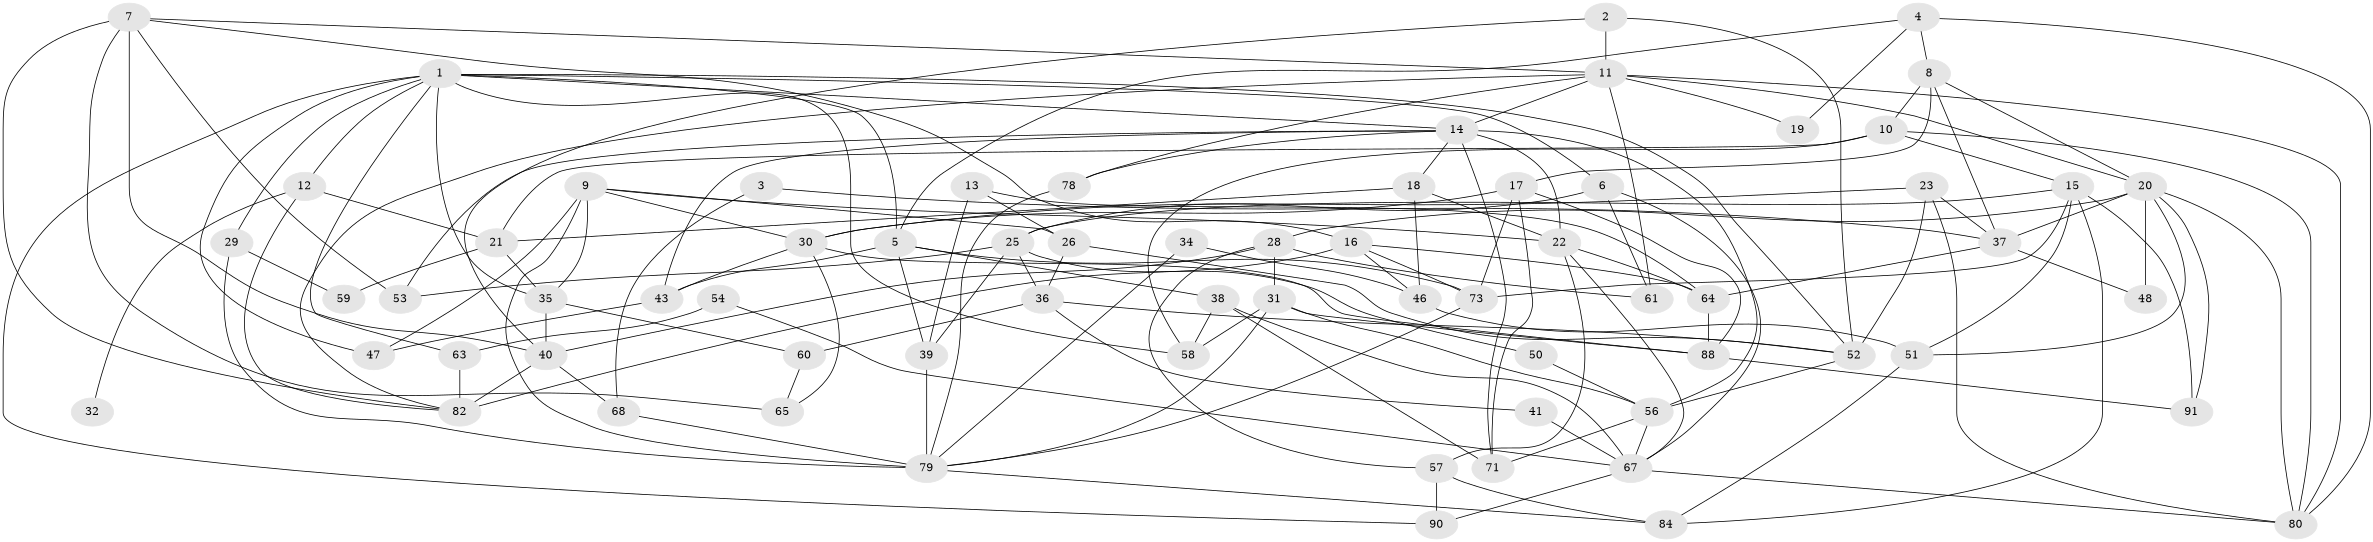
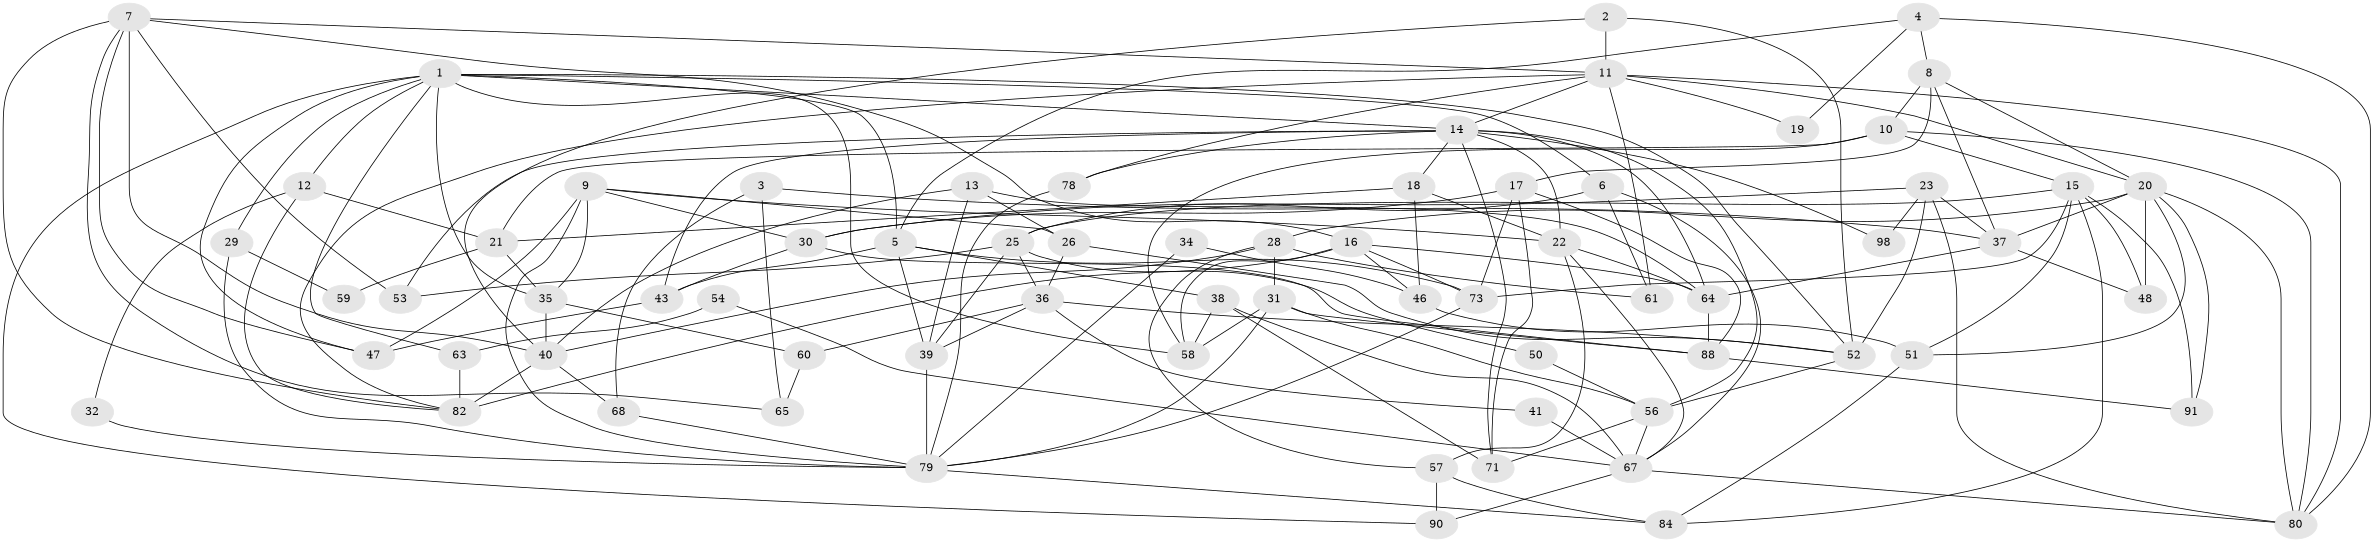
none -> (1614, 162)
none -> (742, 238)
none -> (2119, 238)
none -> (1884, 243)
none -> (126, 266)
none -> (1197, 278)
none -> (985, 327)
(839, 335) -> (769, 299)
none -> (506, 459)
